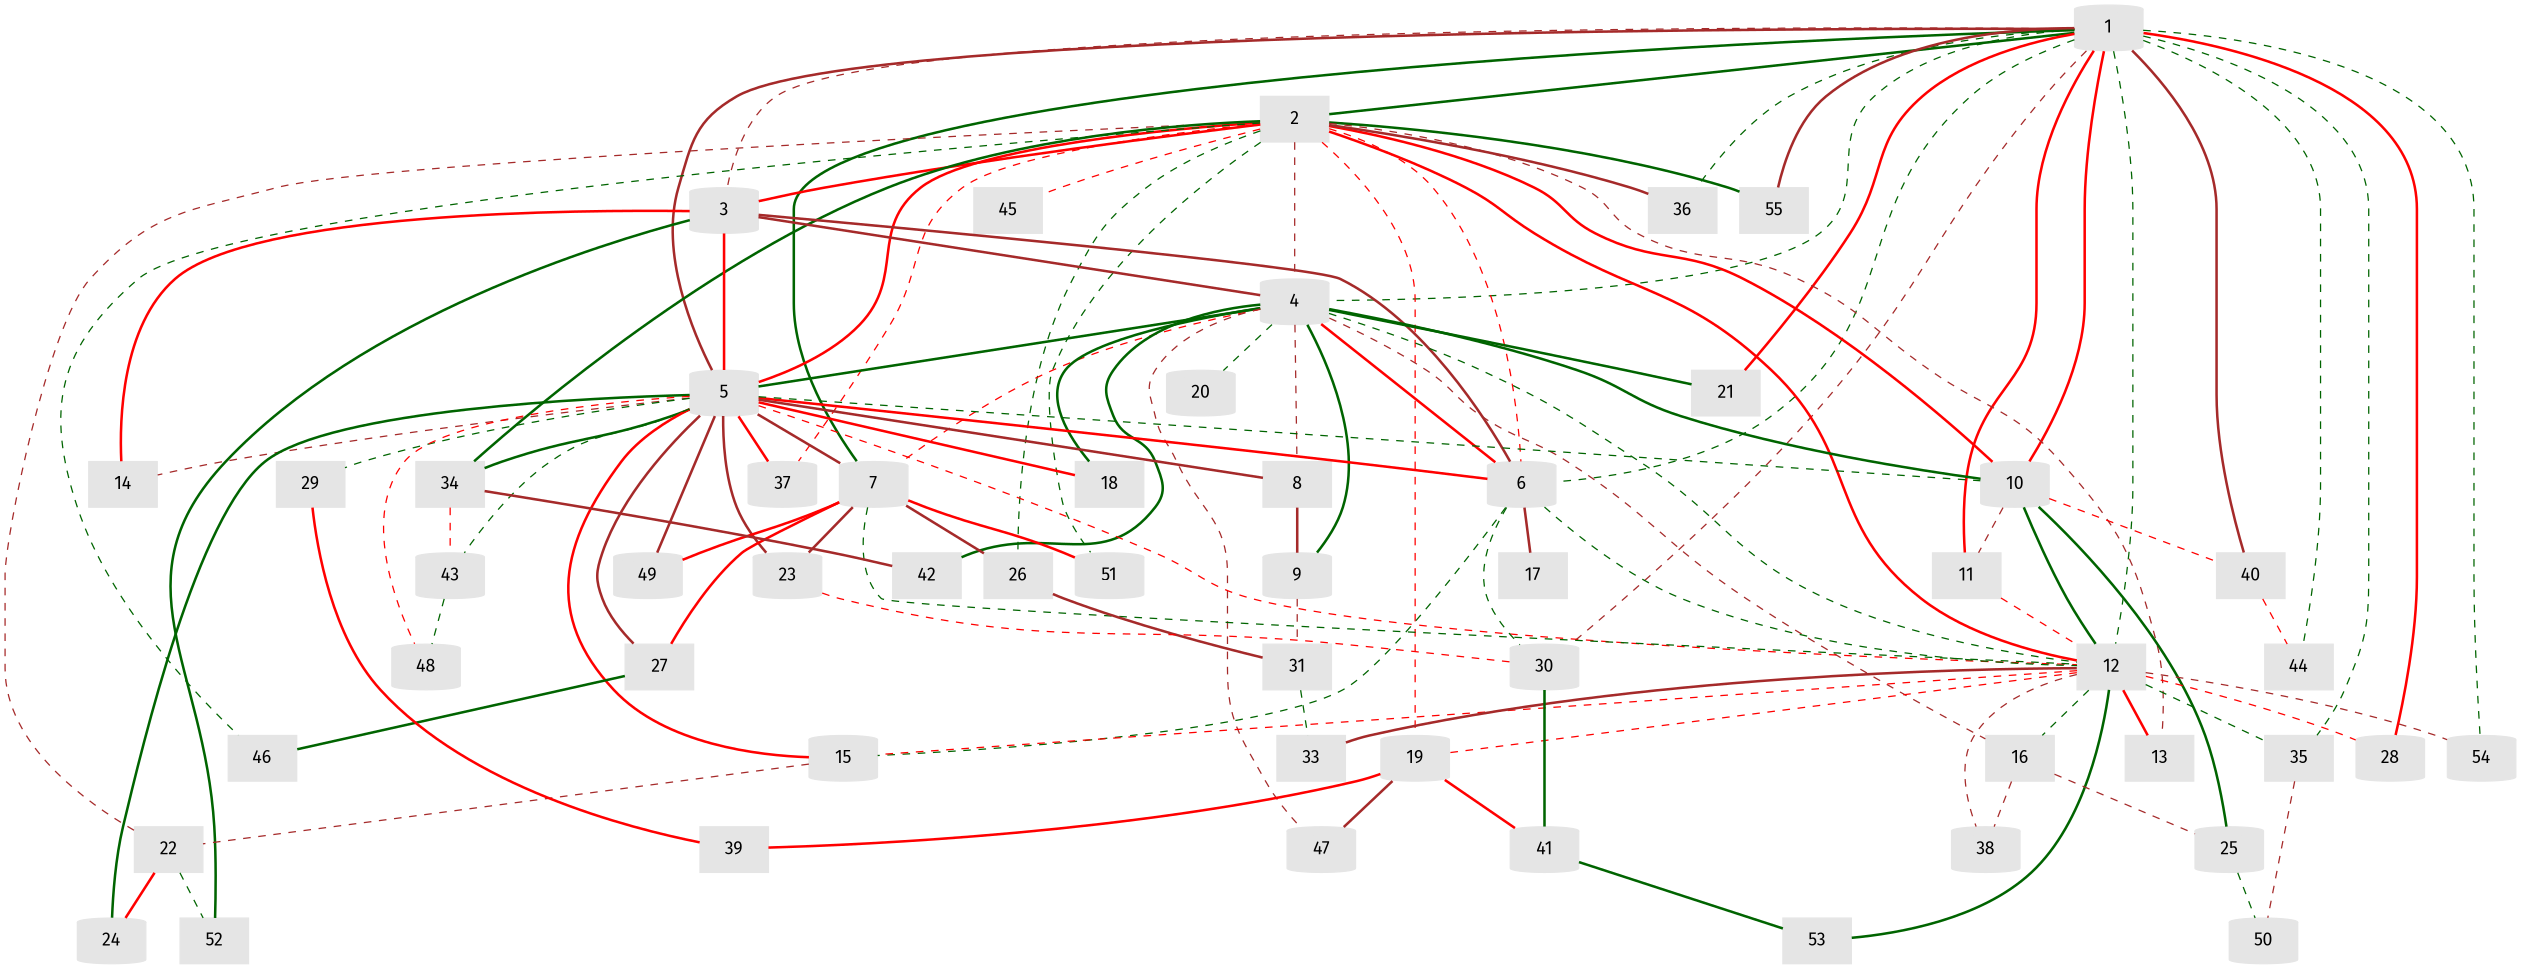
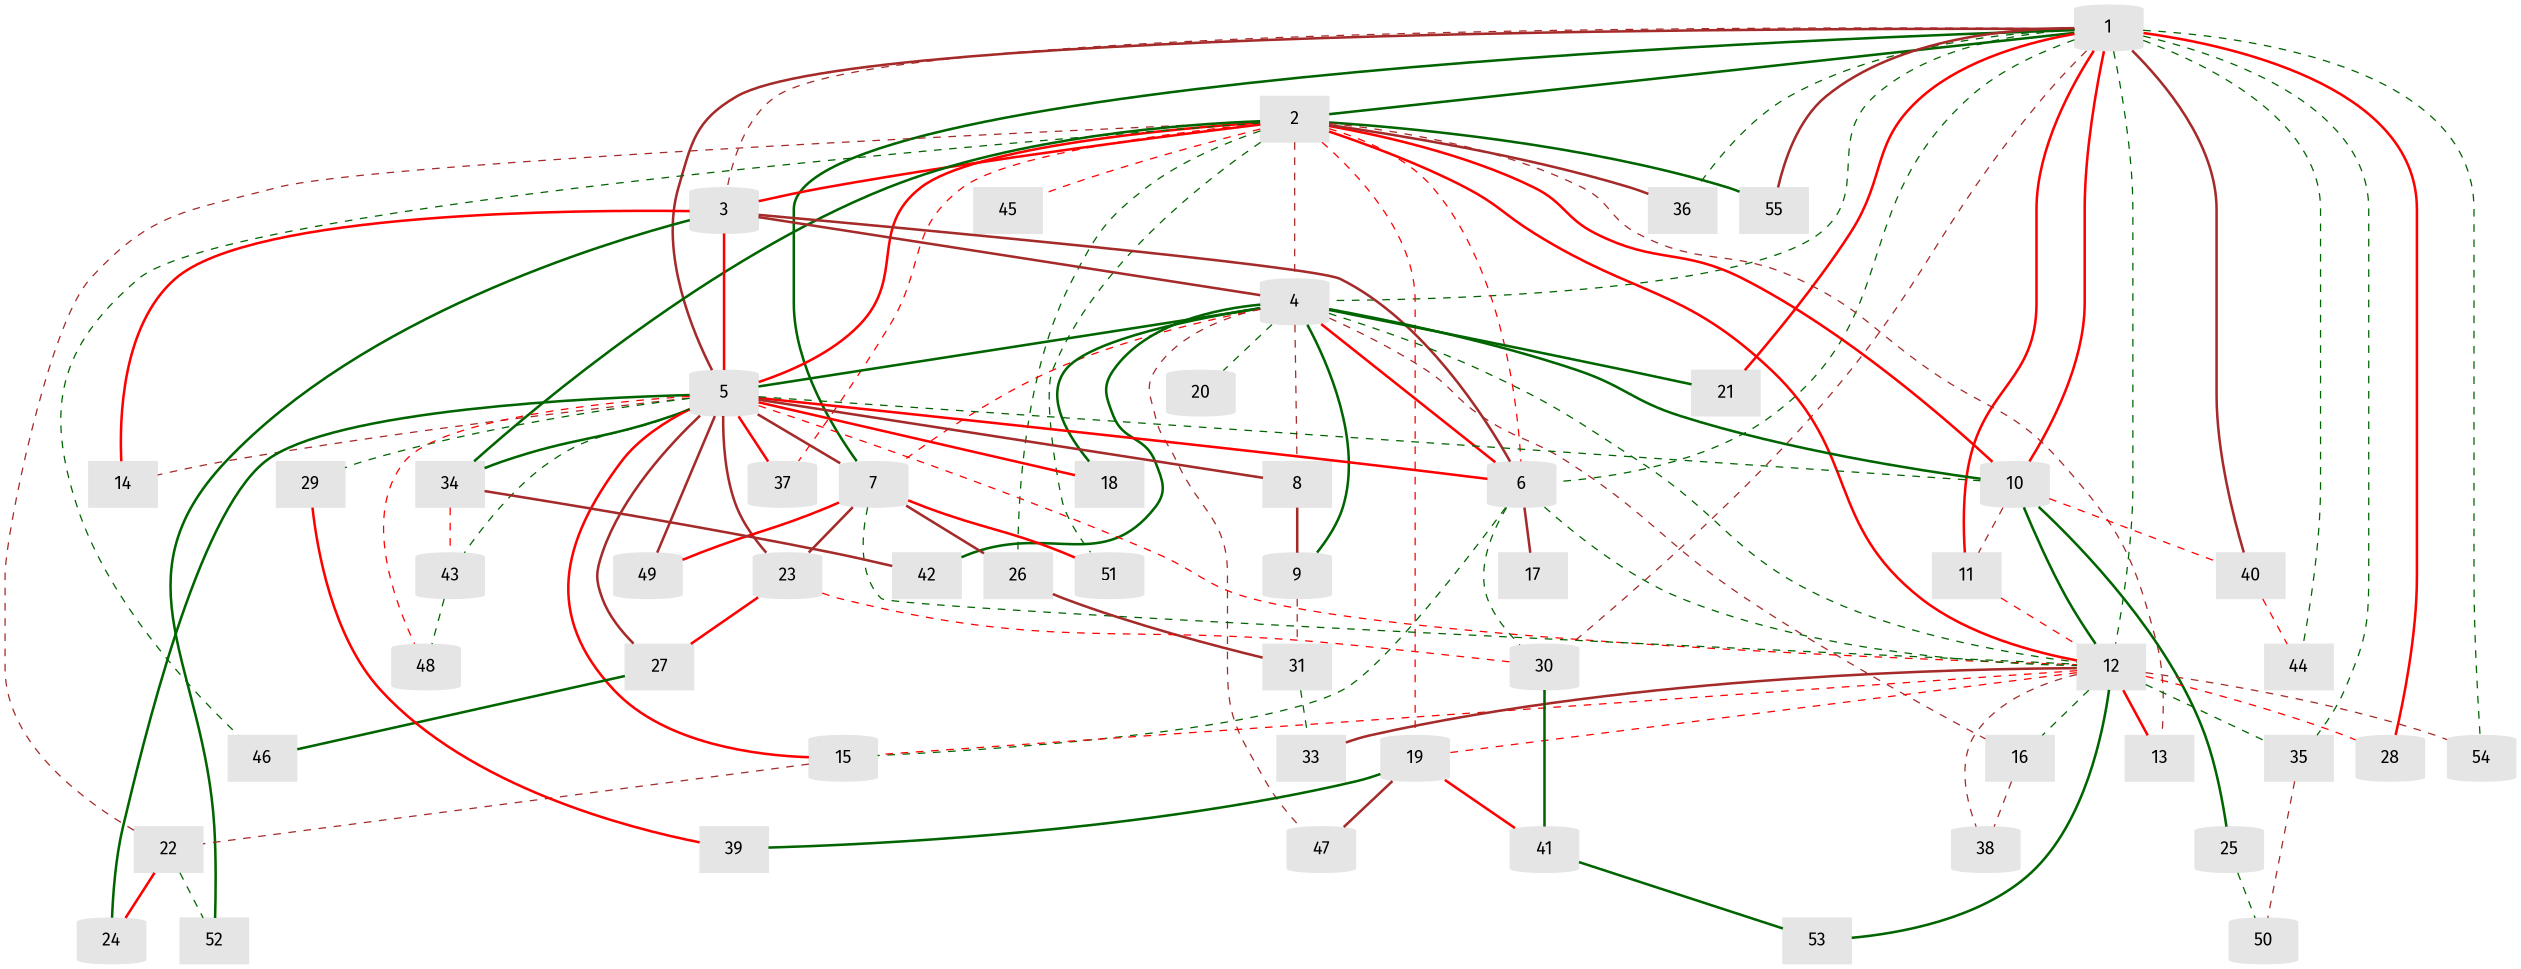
(740, 555) -> (724, 621)
(2125, 804) -> none
(1076, 826) -> (1076, 826)
